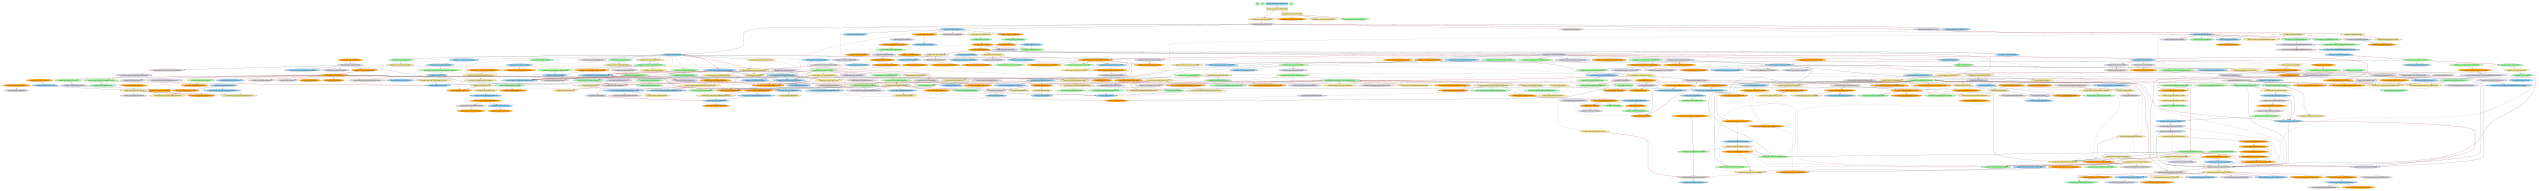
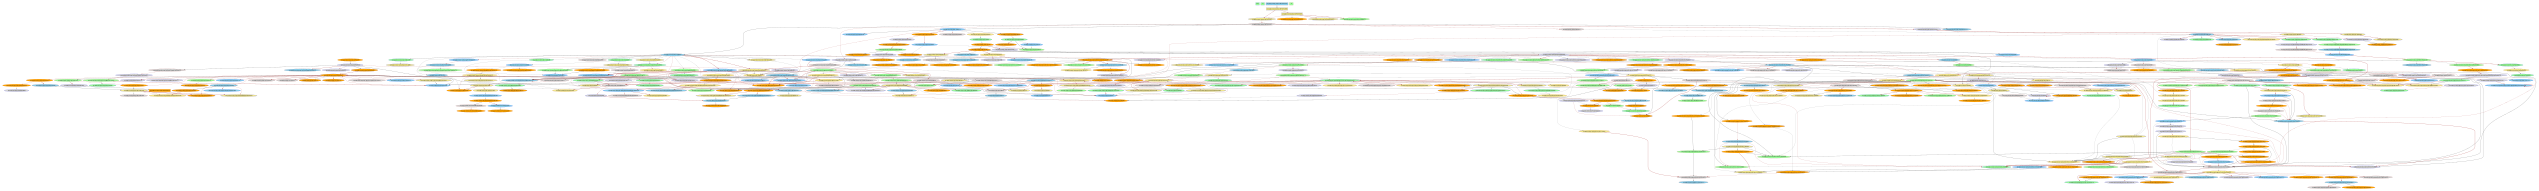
(2130, 96) -> (2130, 96)
